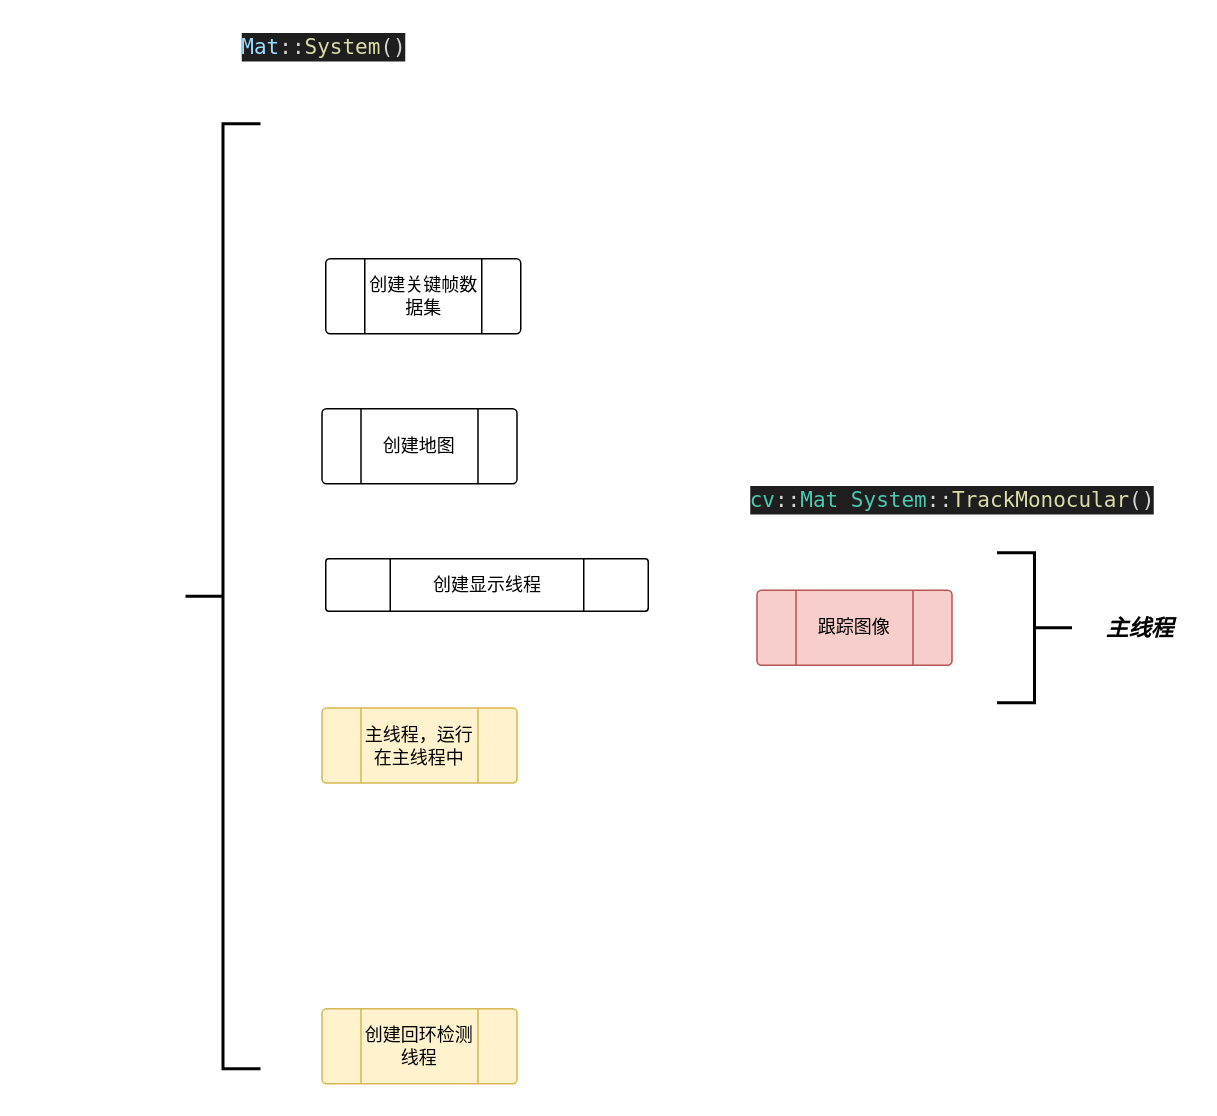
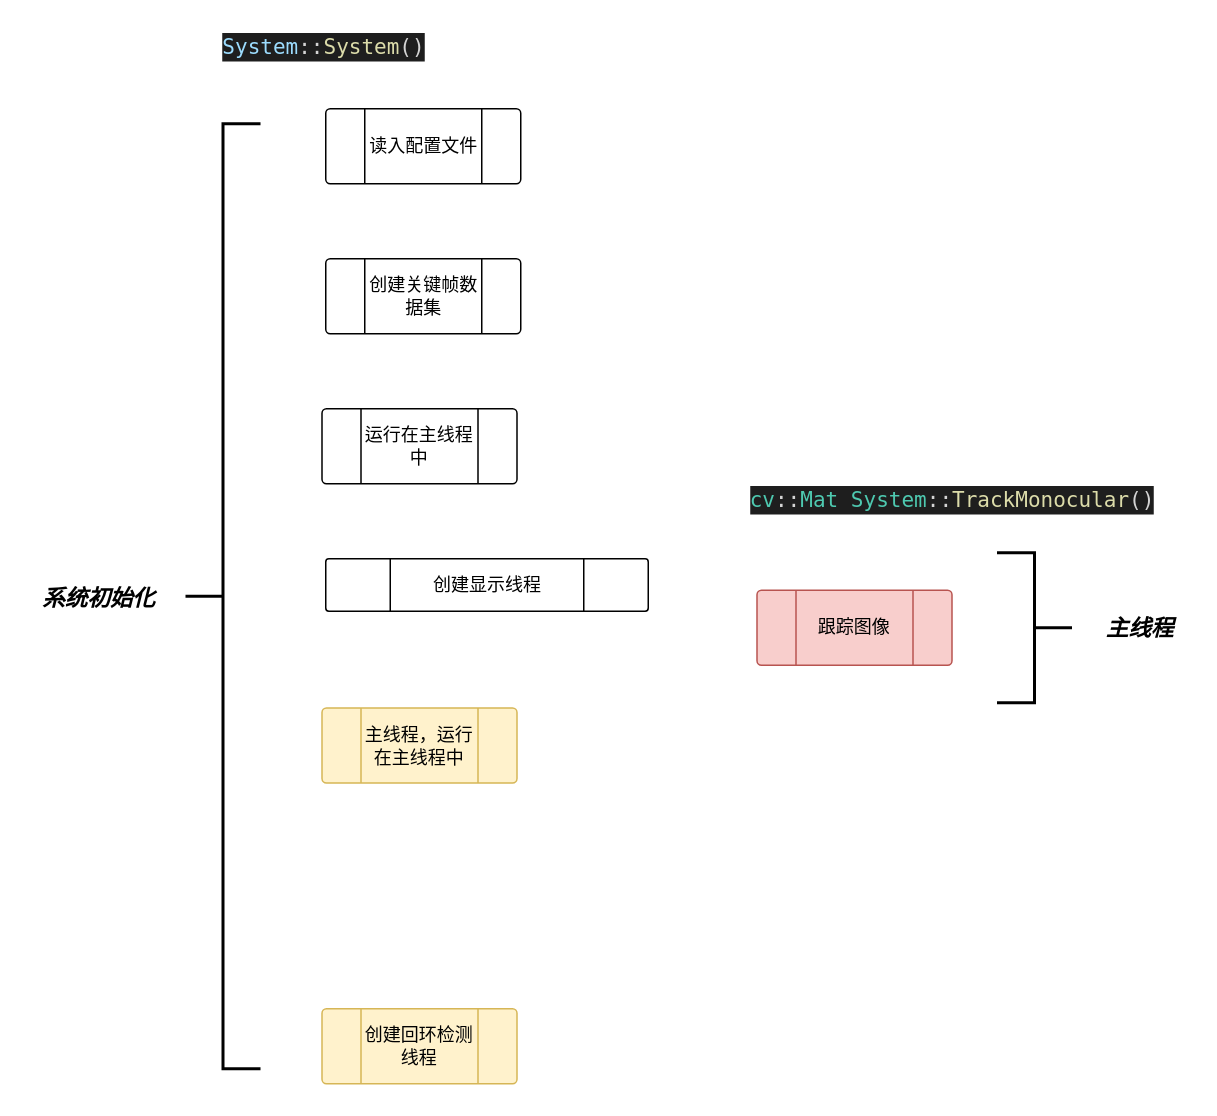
(324, 47) -> (324, 47)
none -> (423, 146)
(419, 446) -> (419, 446)
none -> (98, 598)
